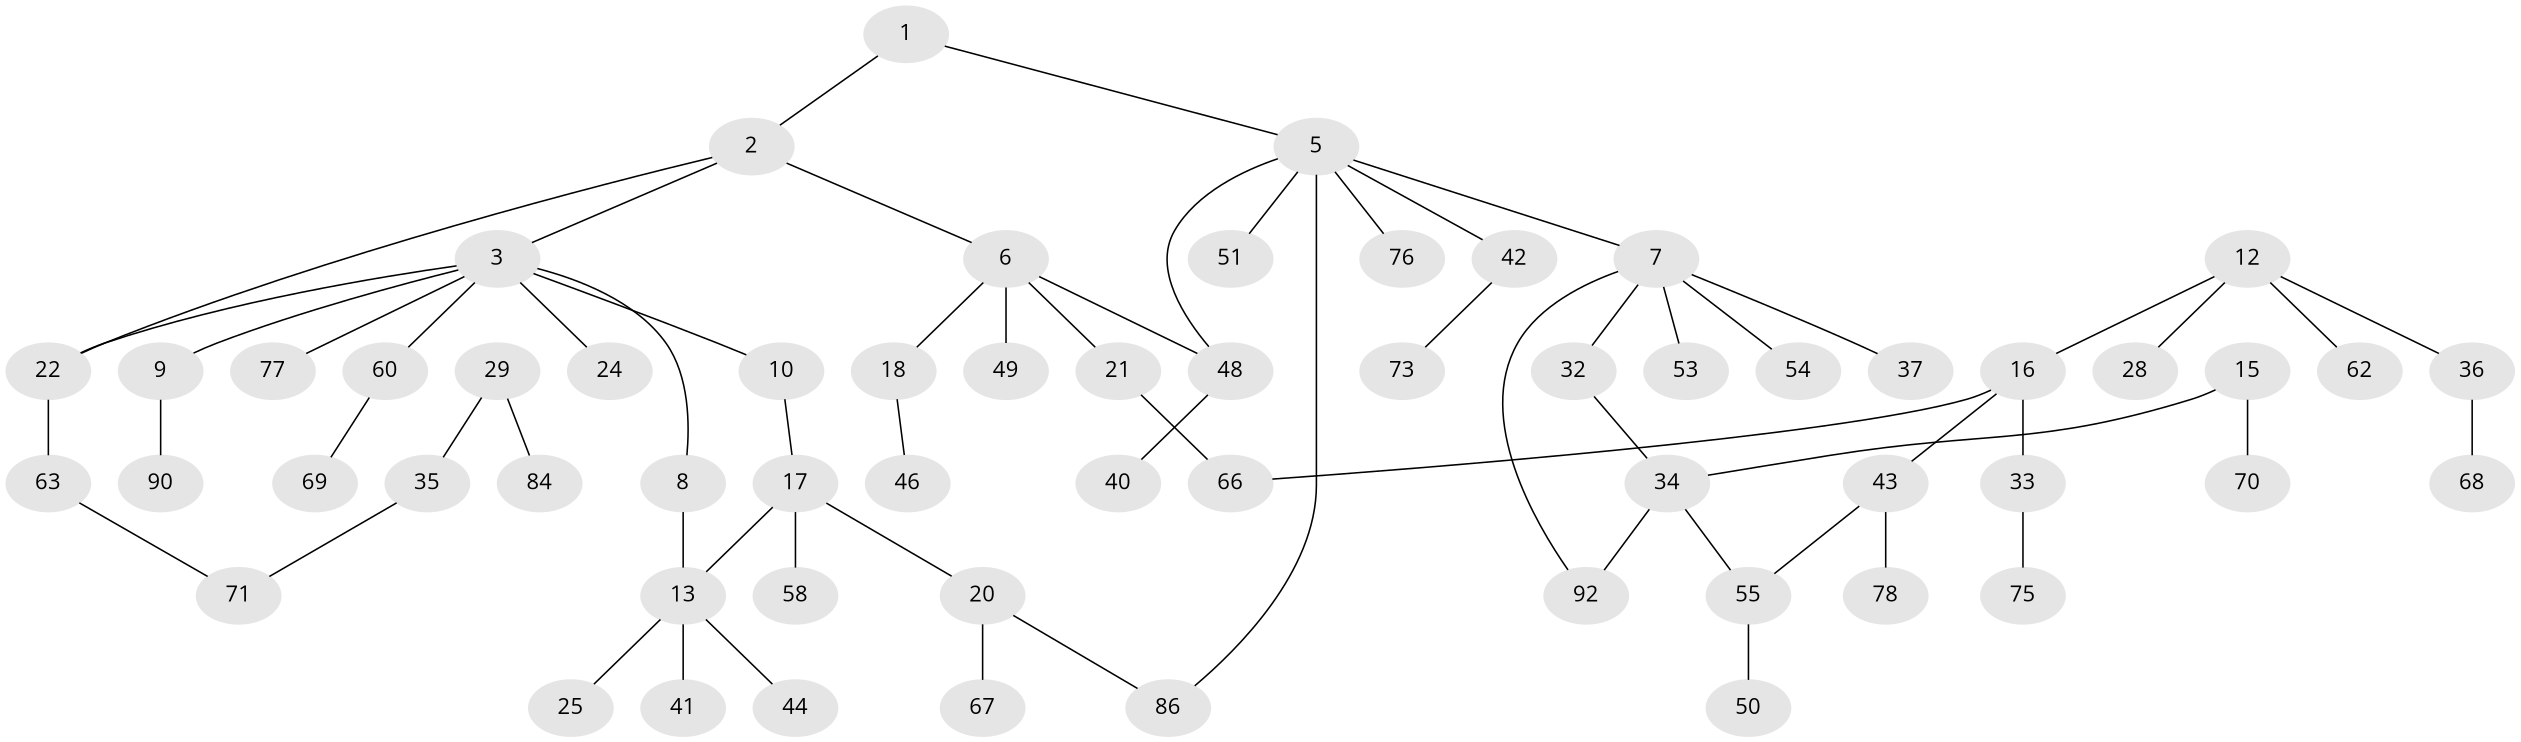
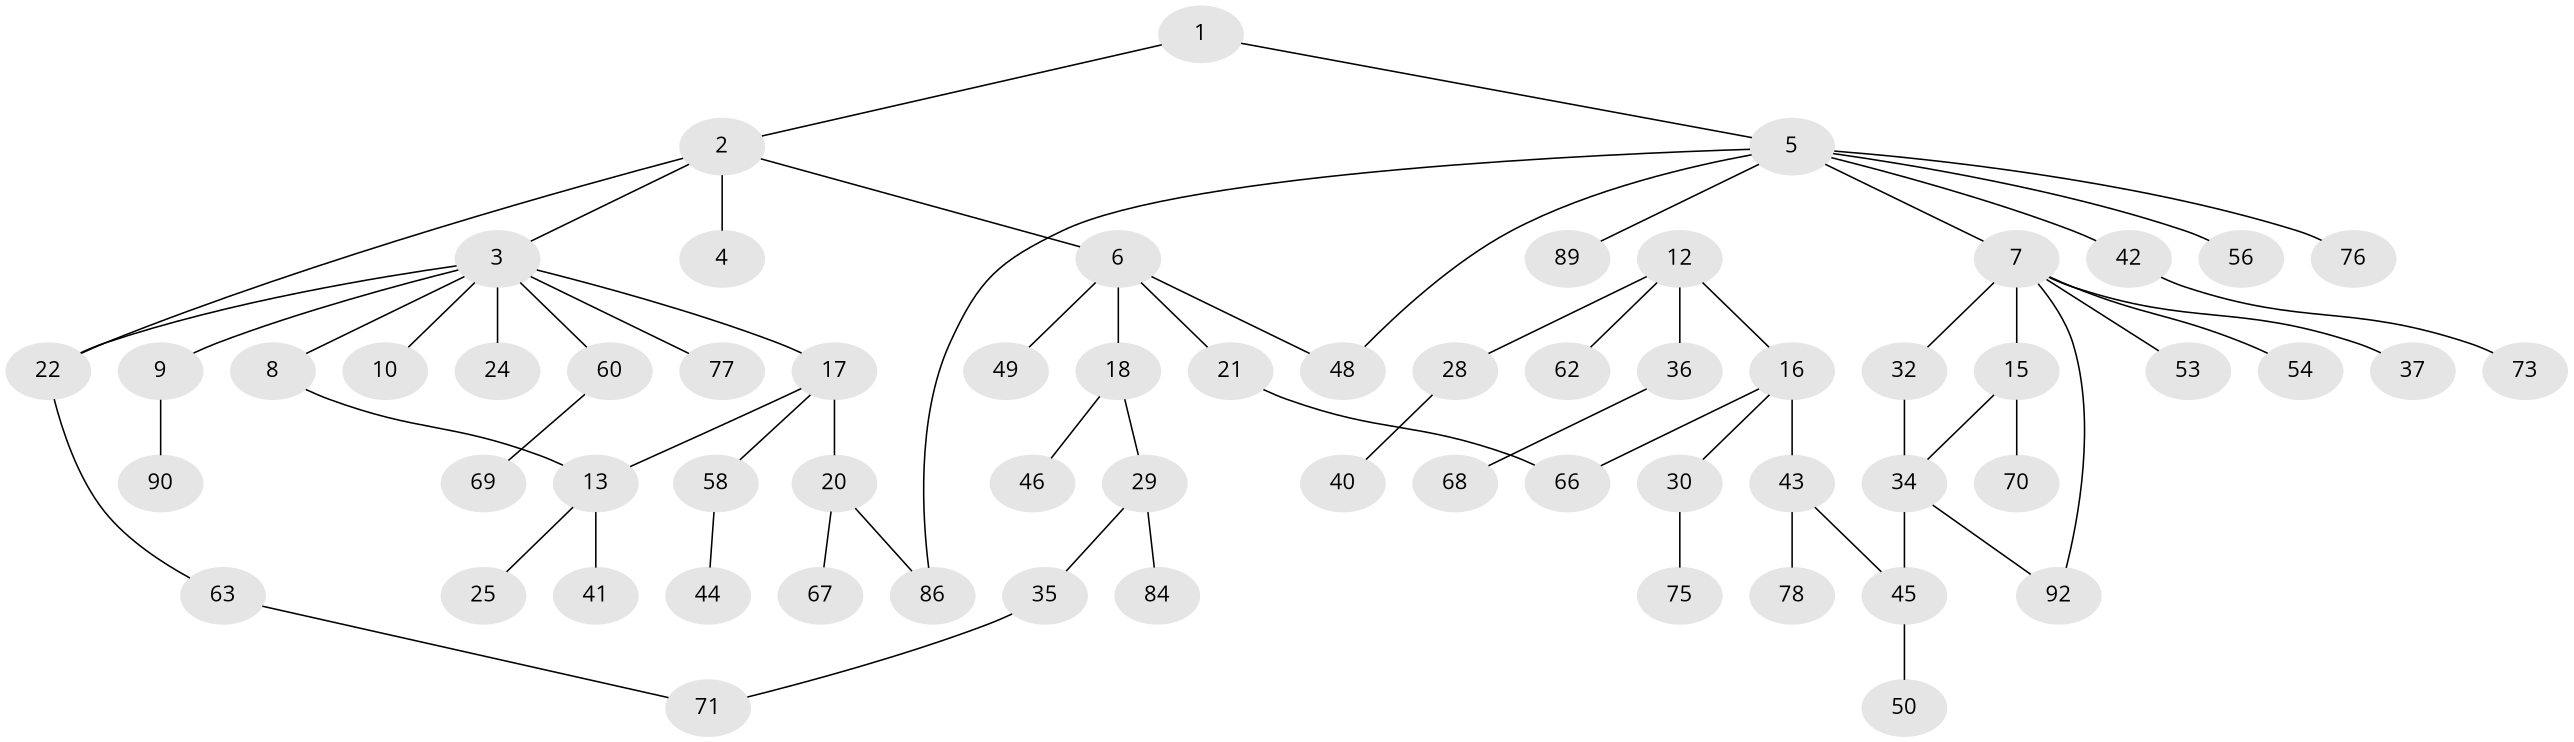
none -> (722, 259)
(1231, 259) -> (2241, 259)
none -> (1568, 259)
none -> (2017, 315)
(1181, 421) -> (1408, 419)
(788, 427) -> (671, 307)
none -> (1132, 427)
(2023, 484) -> (1680, 484)
(1748, 596) -> (1904, 596)
(739, 652) -> (712, 540)
